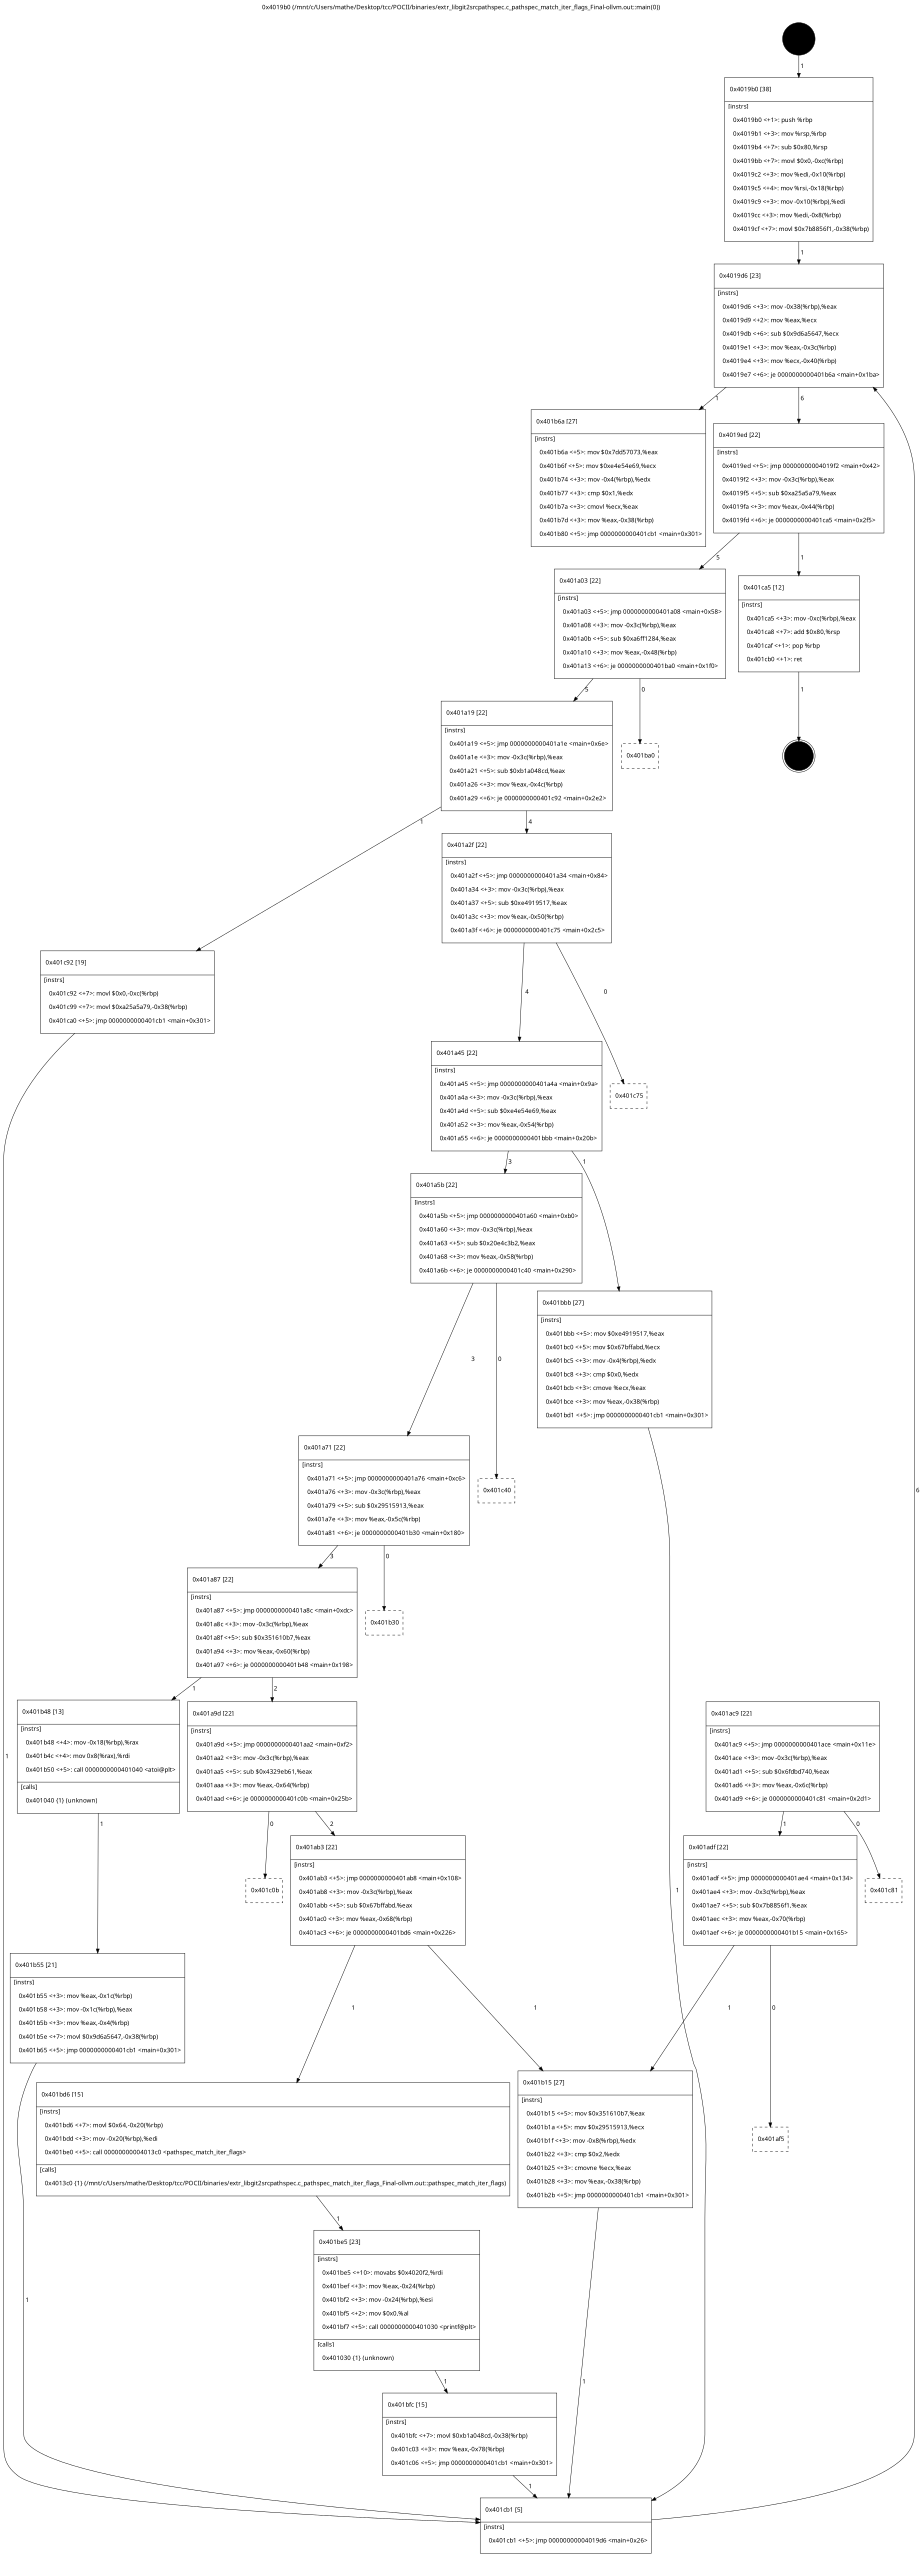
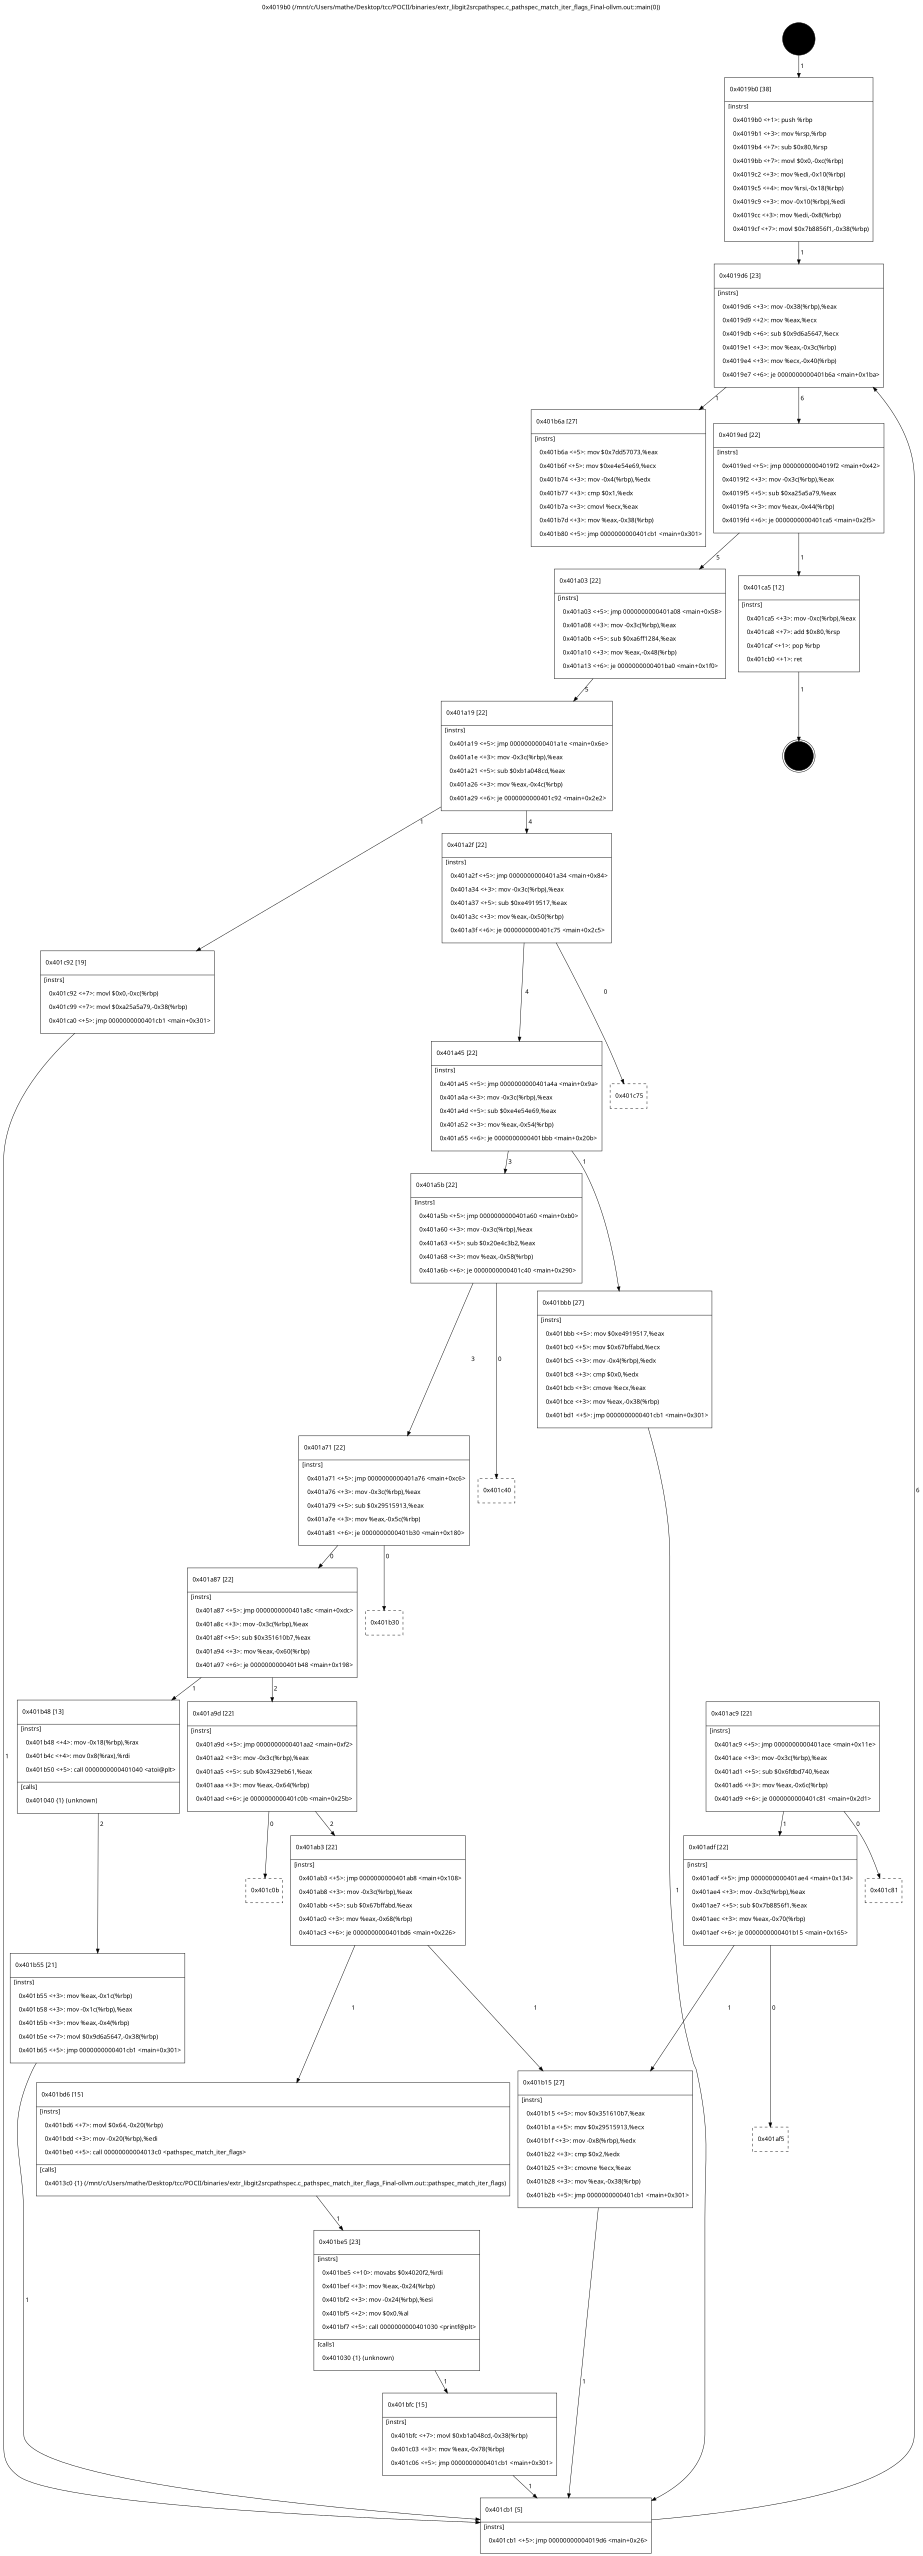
(640, 756) -> none
(331, 1557) -> (331, 1557)
(101, 1824) -> (101, 1824)
